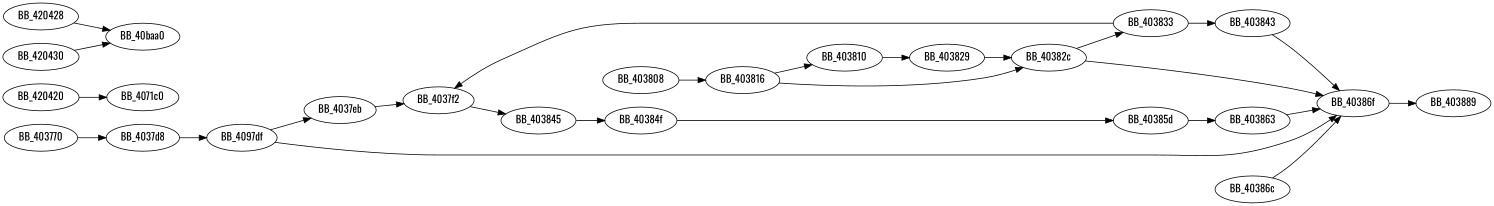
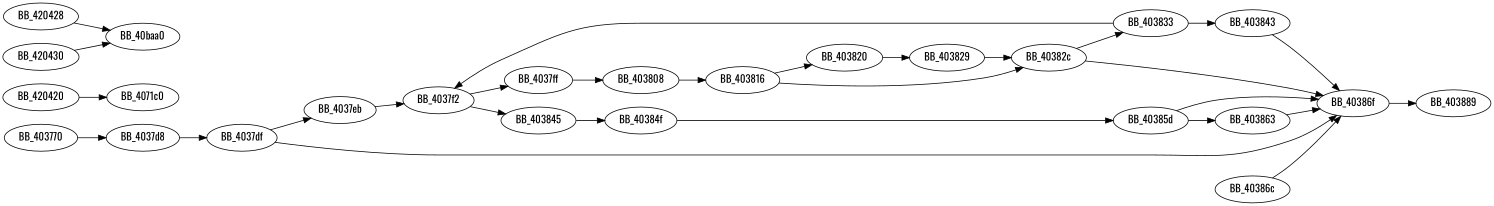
(845, 58) -> (845, 58)
none -> (538, 80)
none -> (1243, 98)
(242, 138) -> (242, 138)
